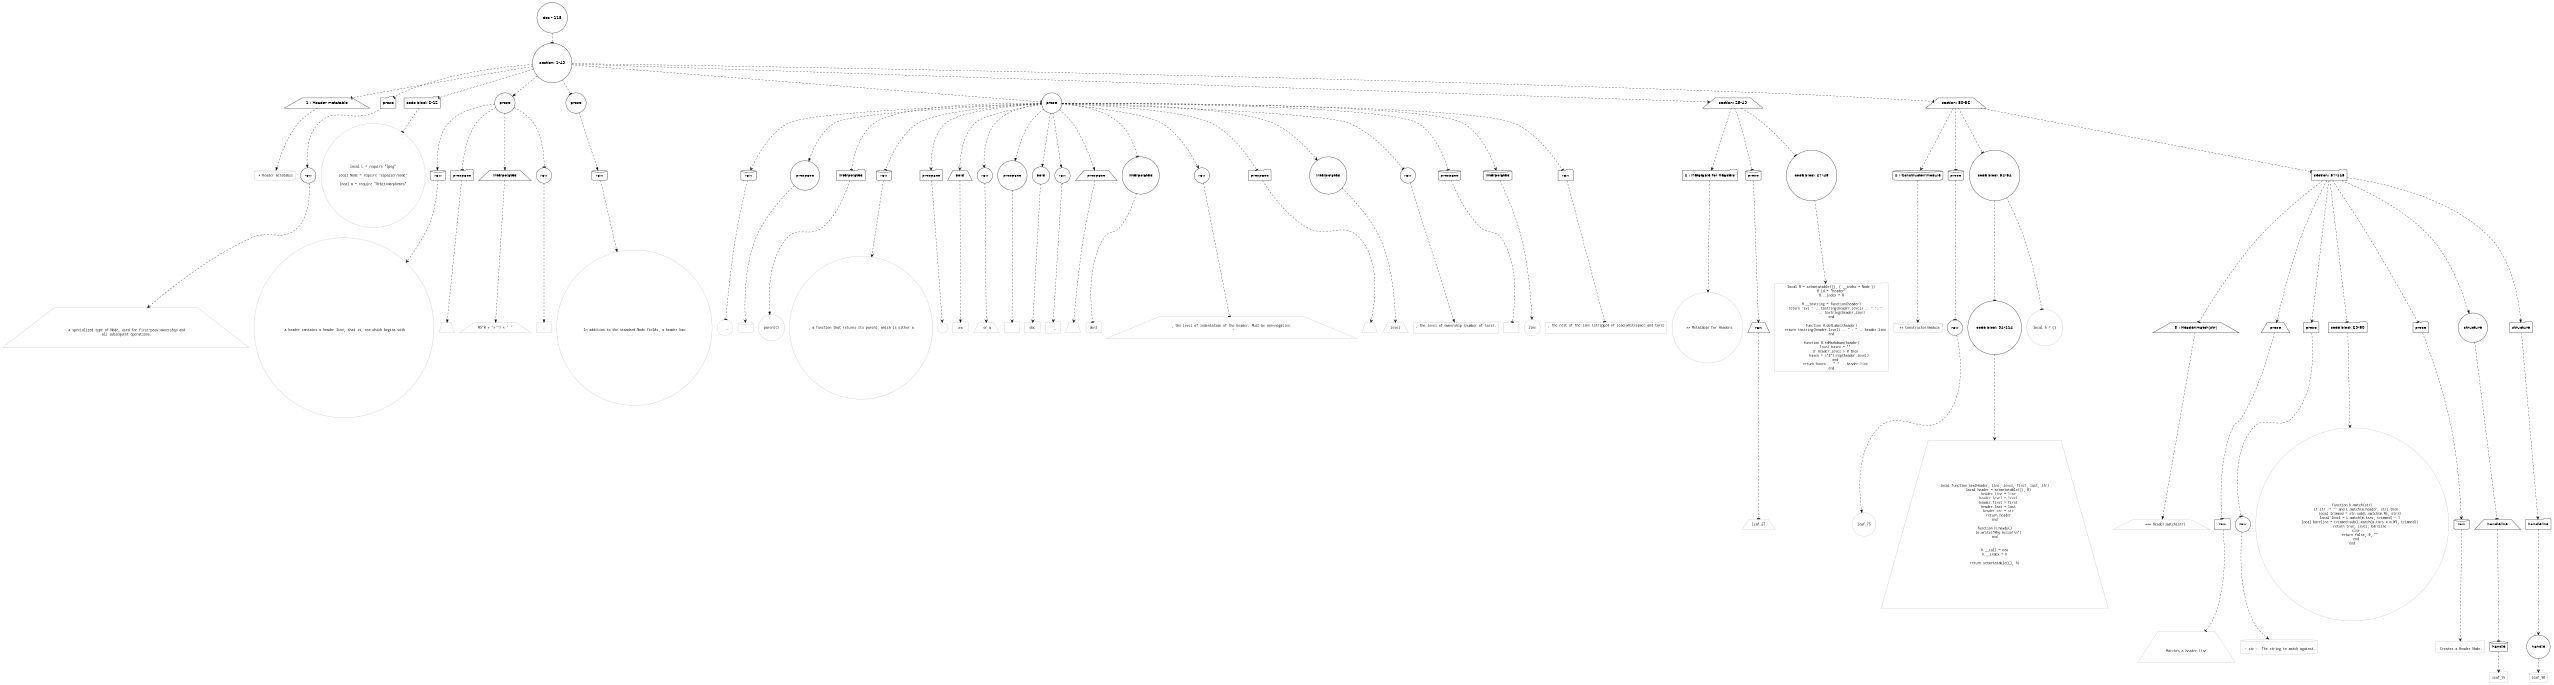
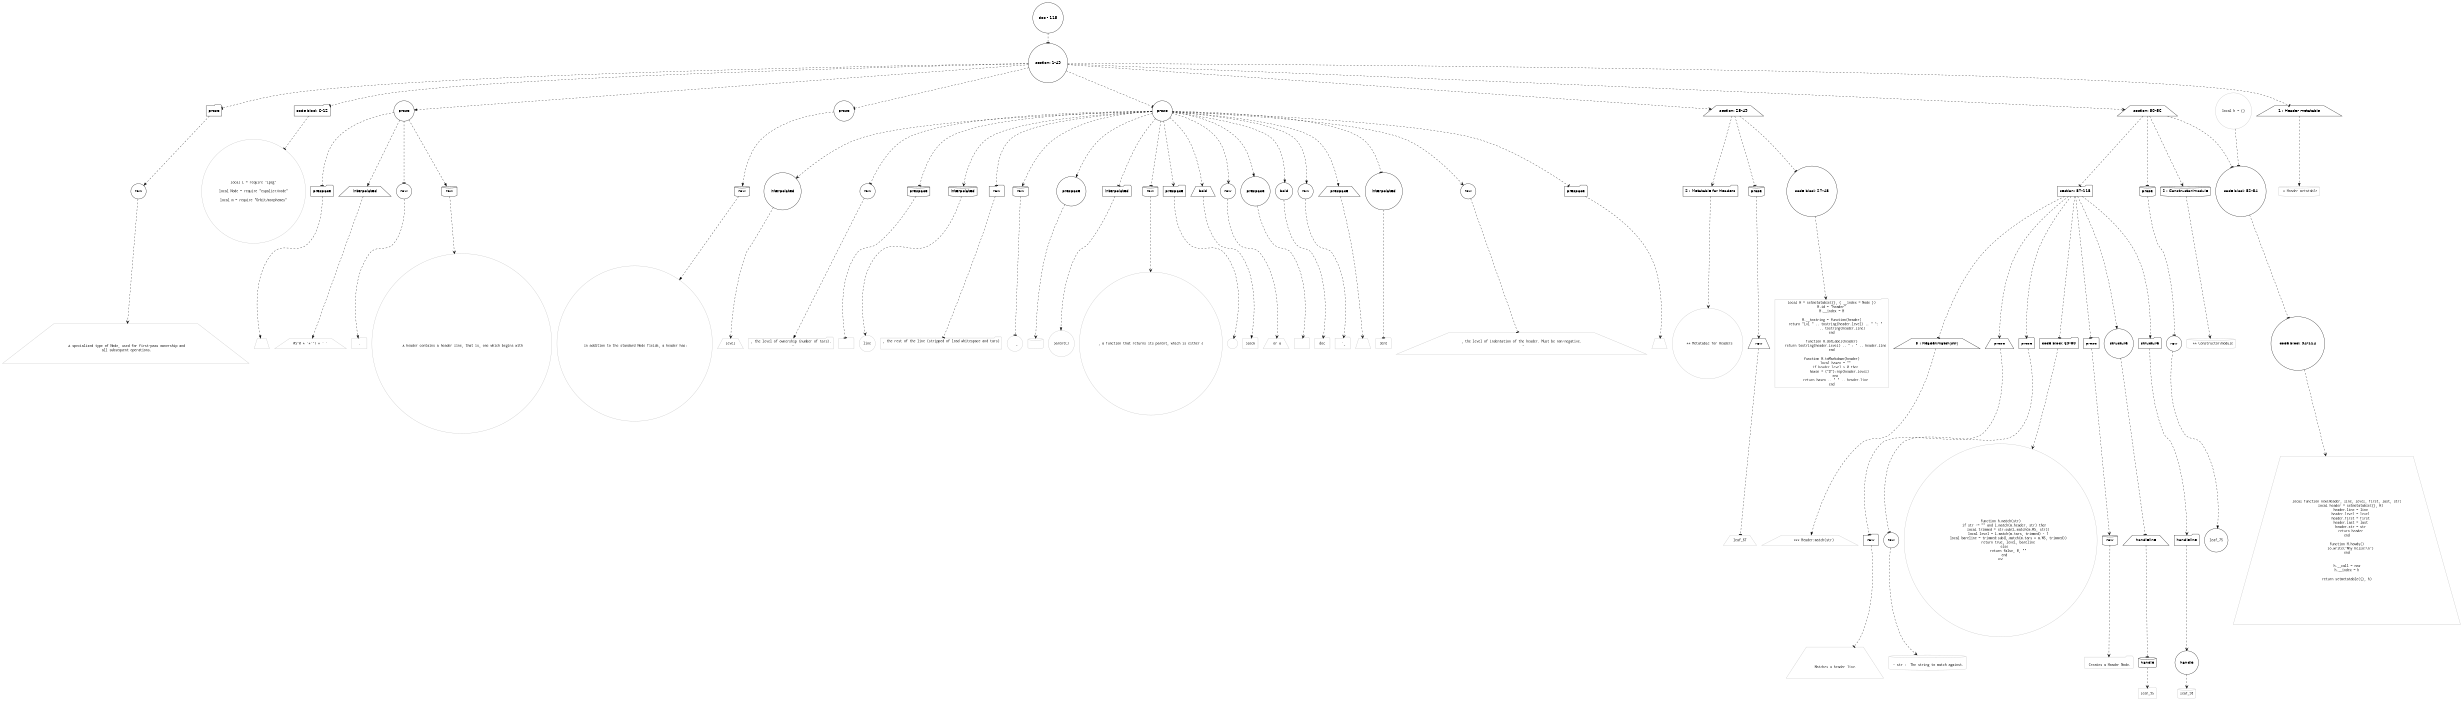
(1252, 77) -> (1595, 86)
(2029, 252) -> (2237, 147)
(960, 328) -> (1250, 344)
(1864, 524) -> (2216, 540)
